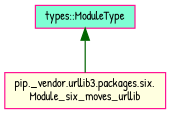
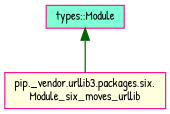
(85, 17) -> (85, 17)
